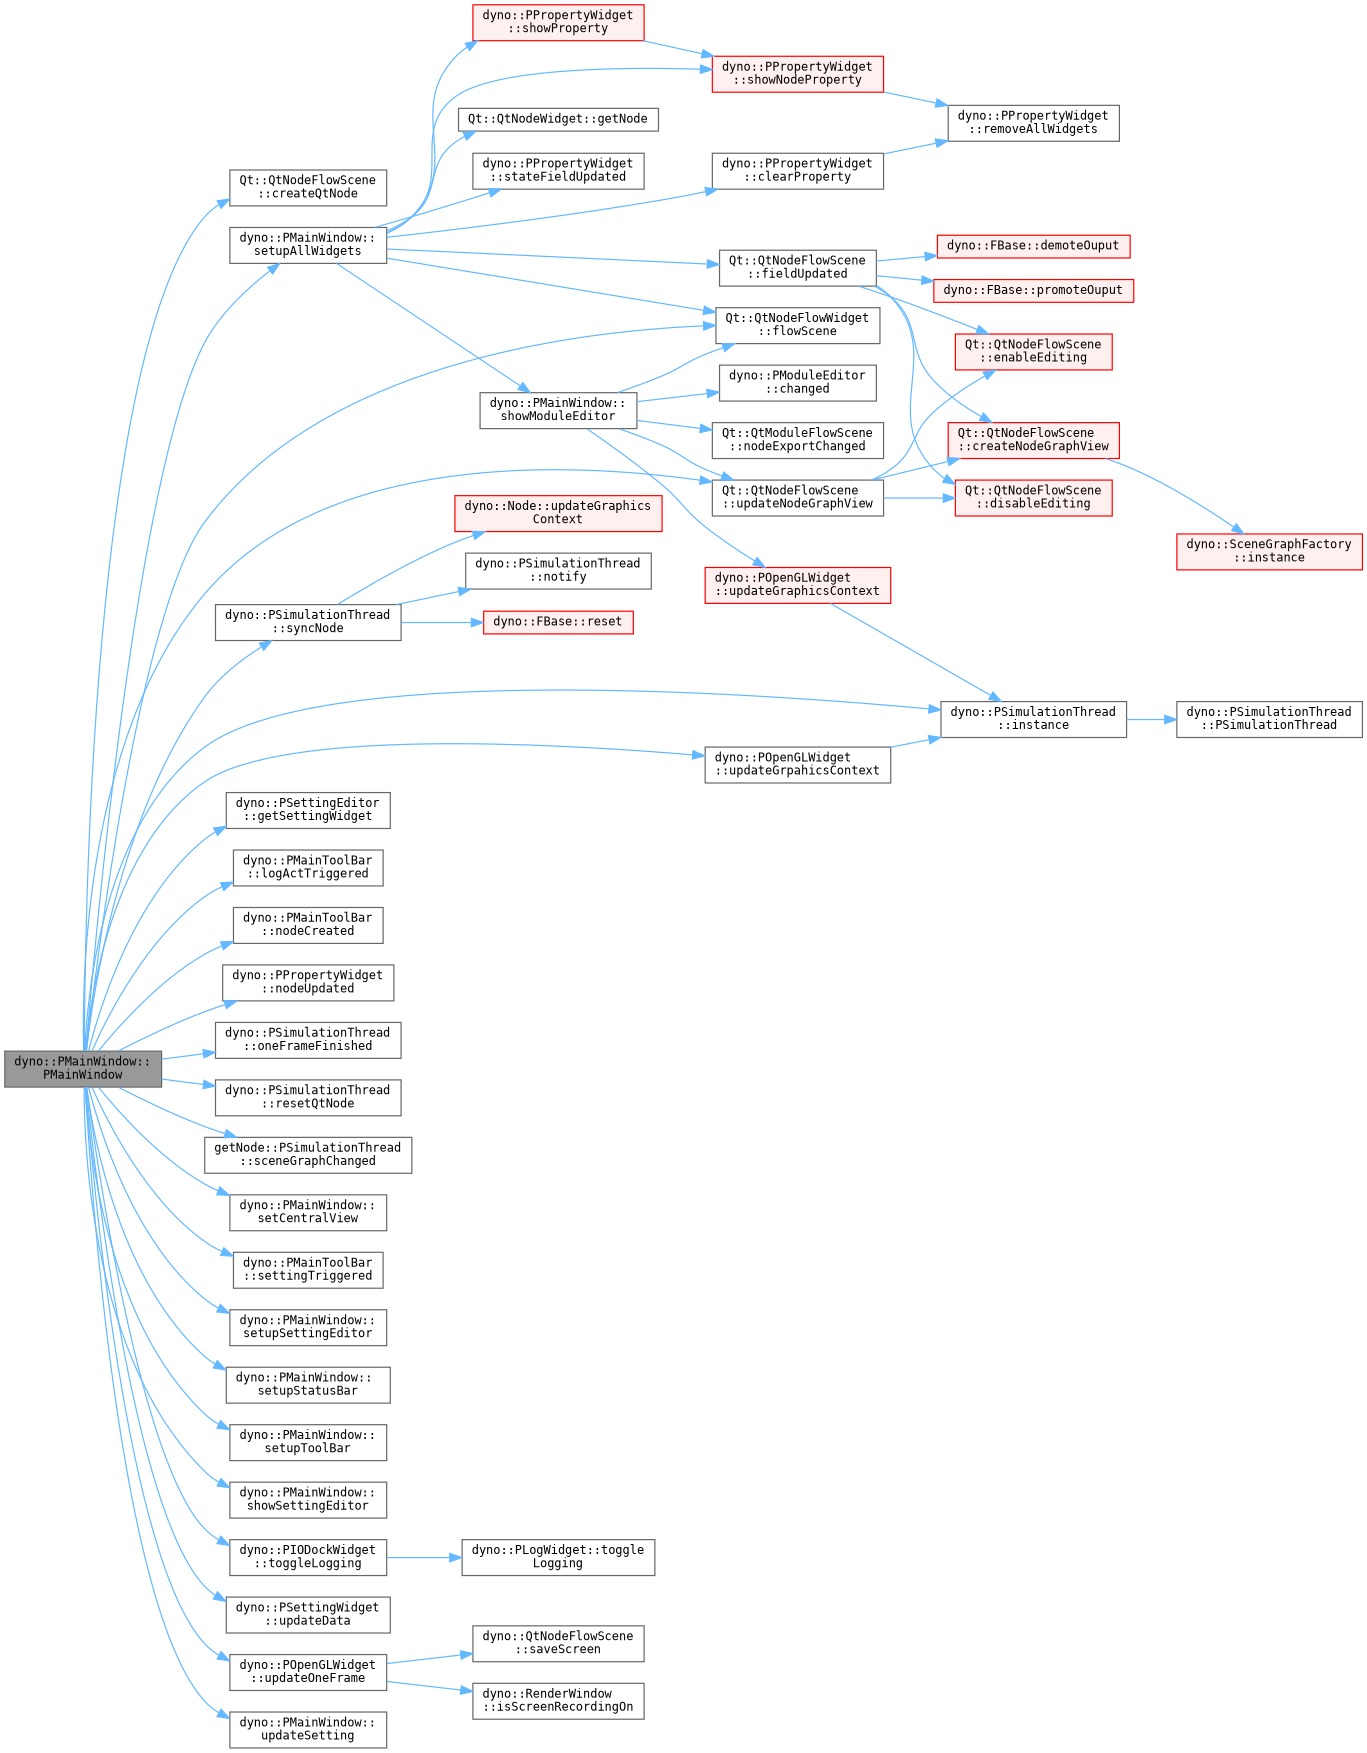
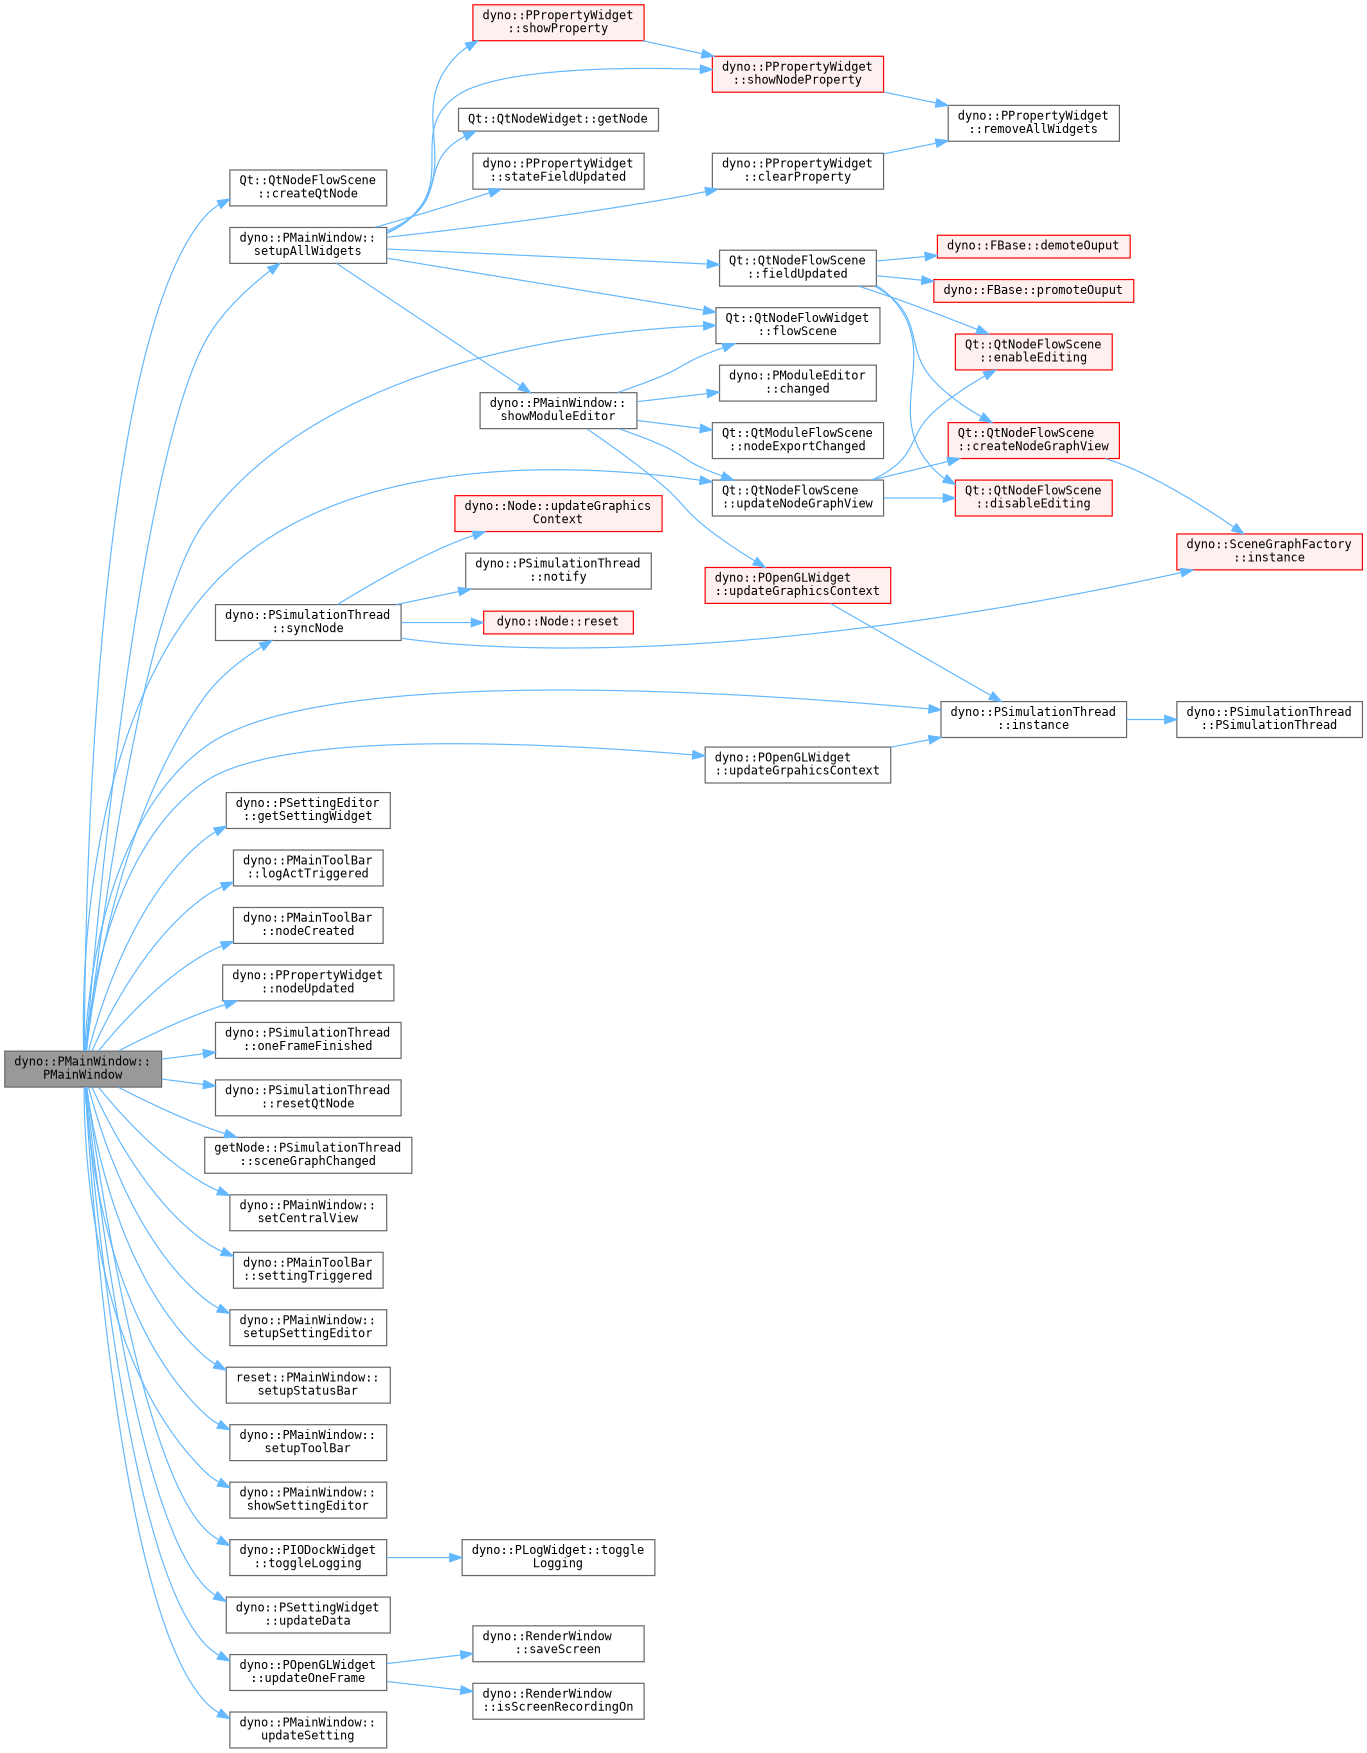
(559, 623) -> (559, 623)
none -> (793, 635)
(308, 1385) -> (308, 1385)
(559, 1644) -> (559, 1644)
